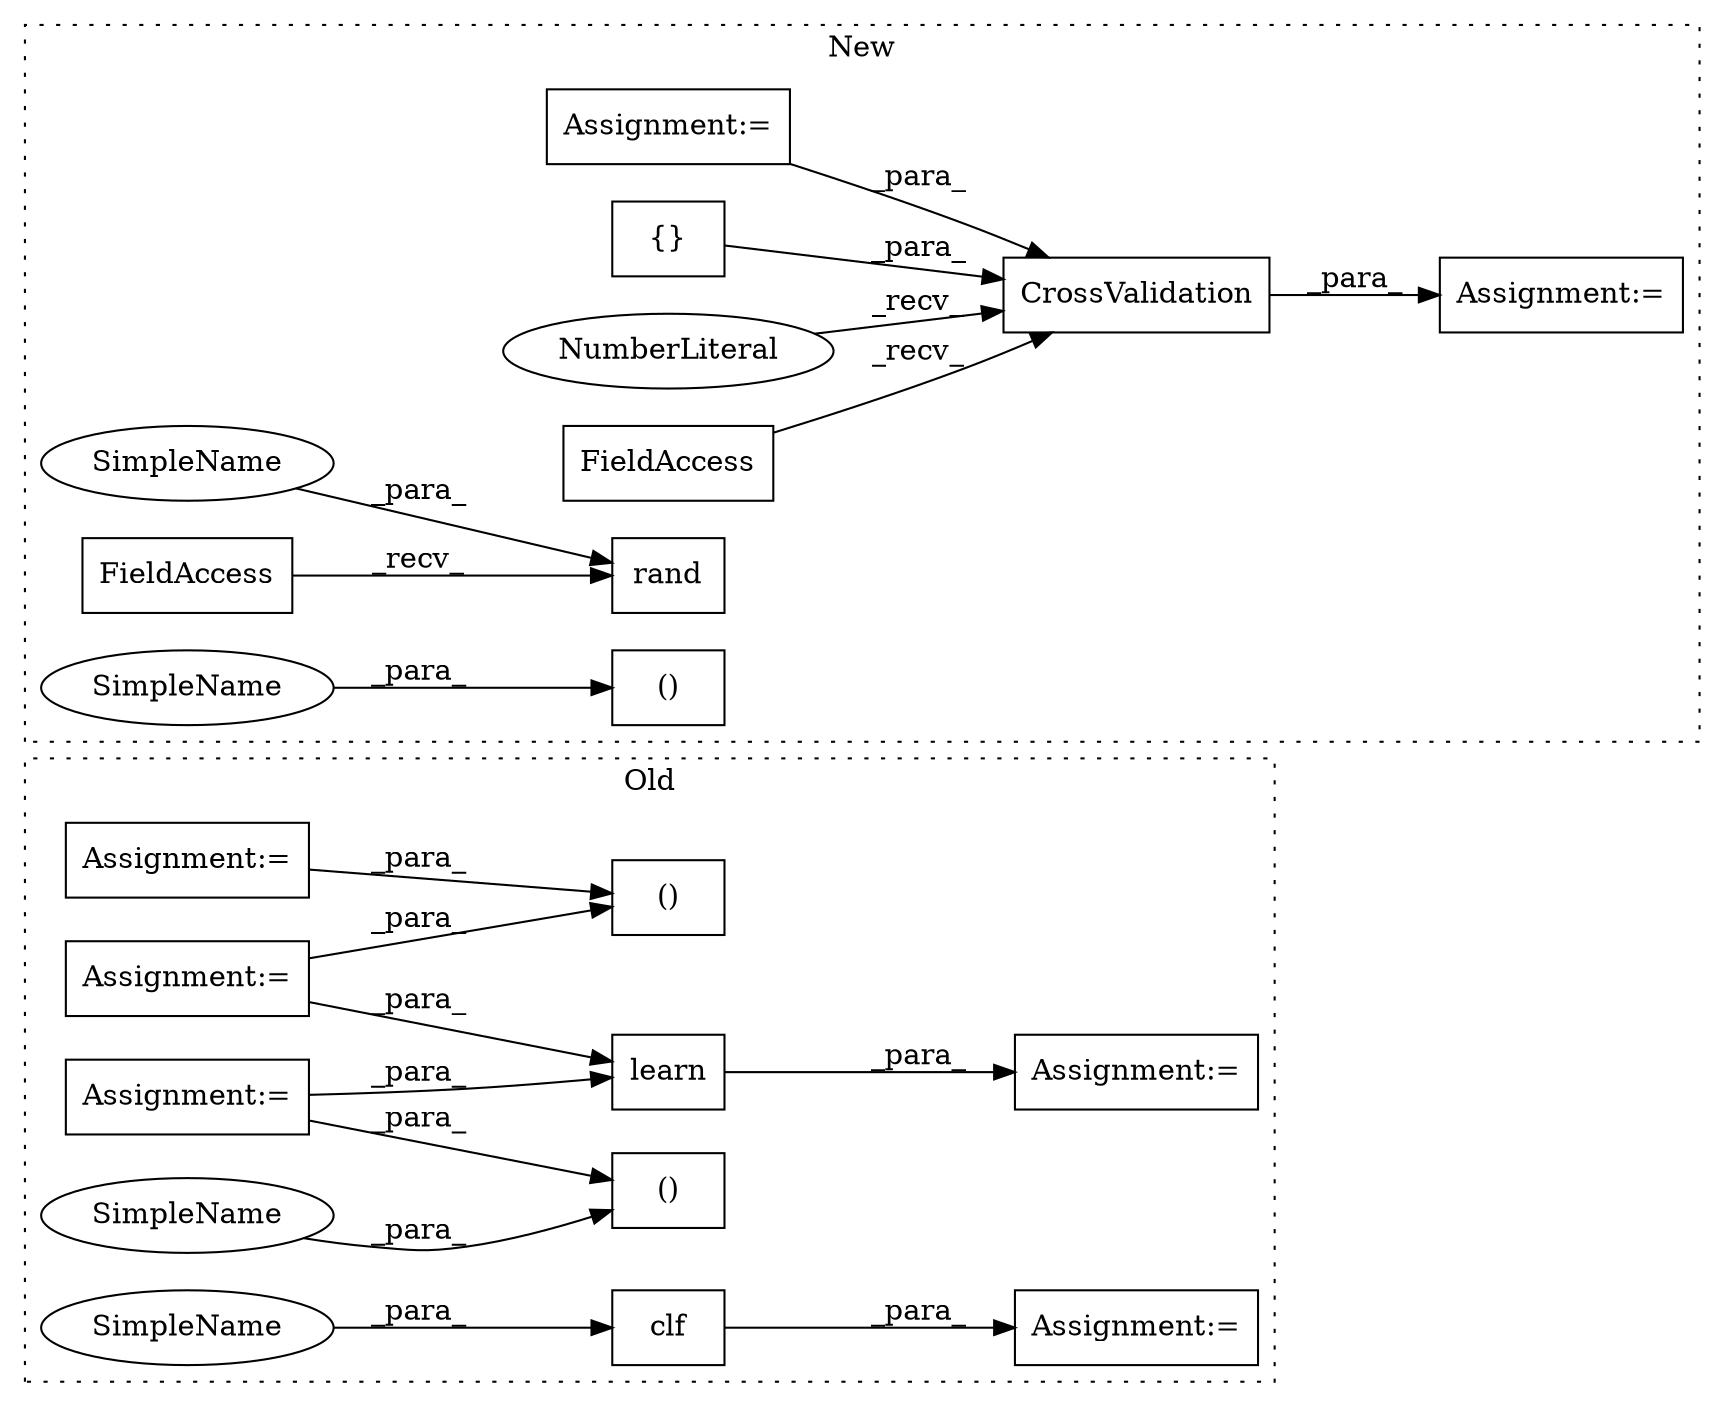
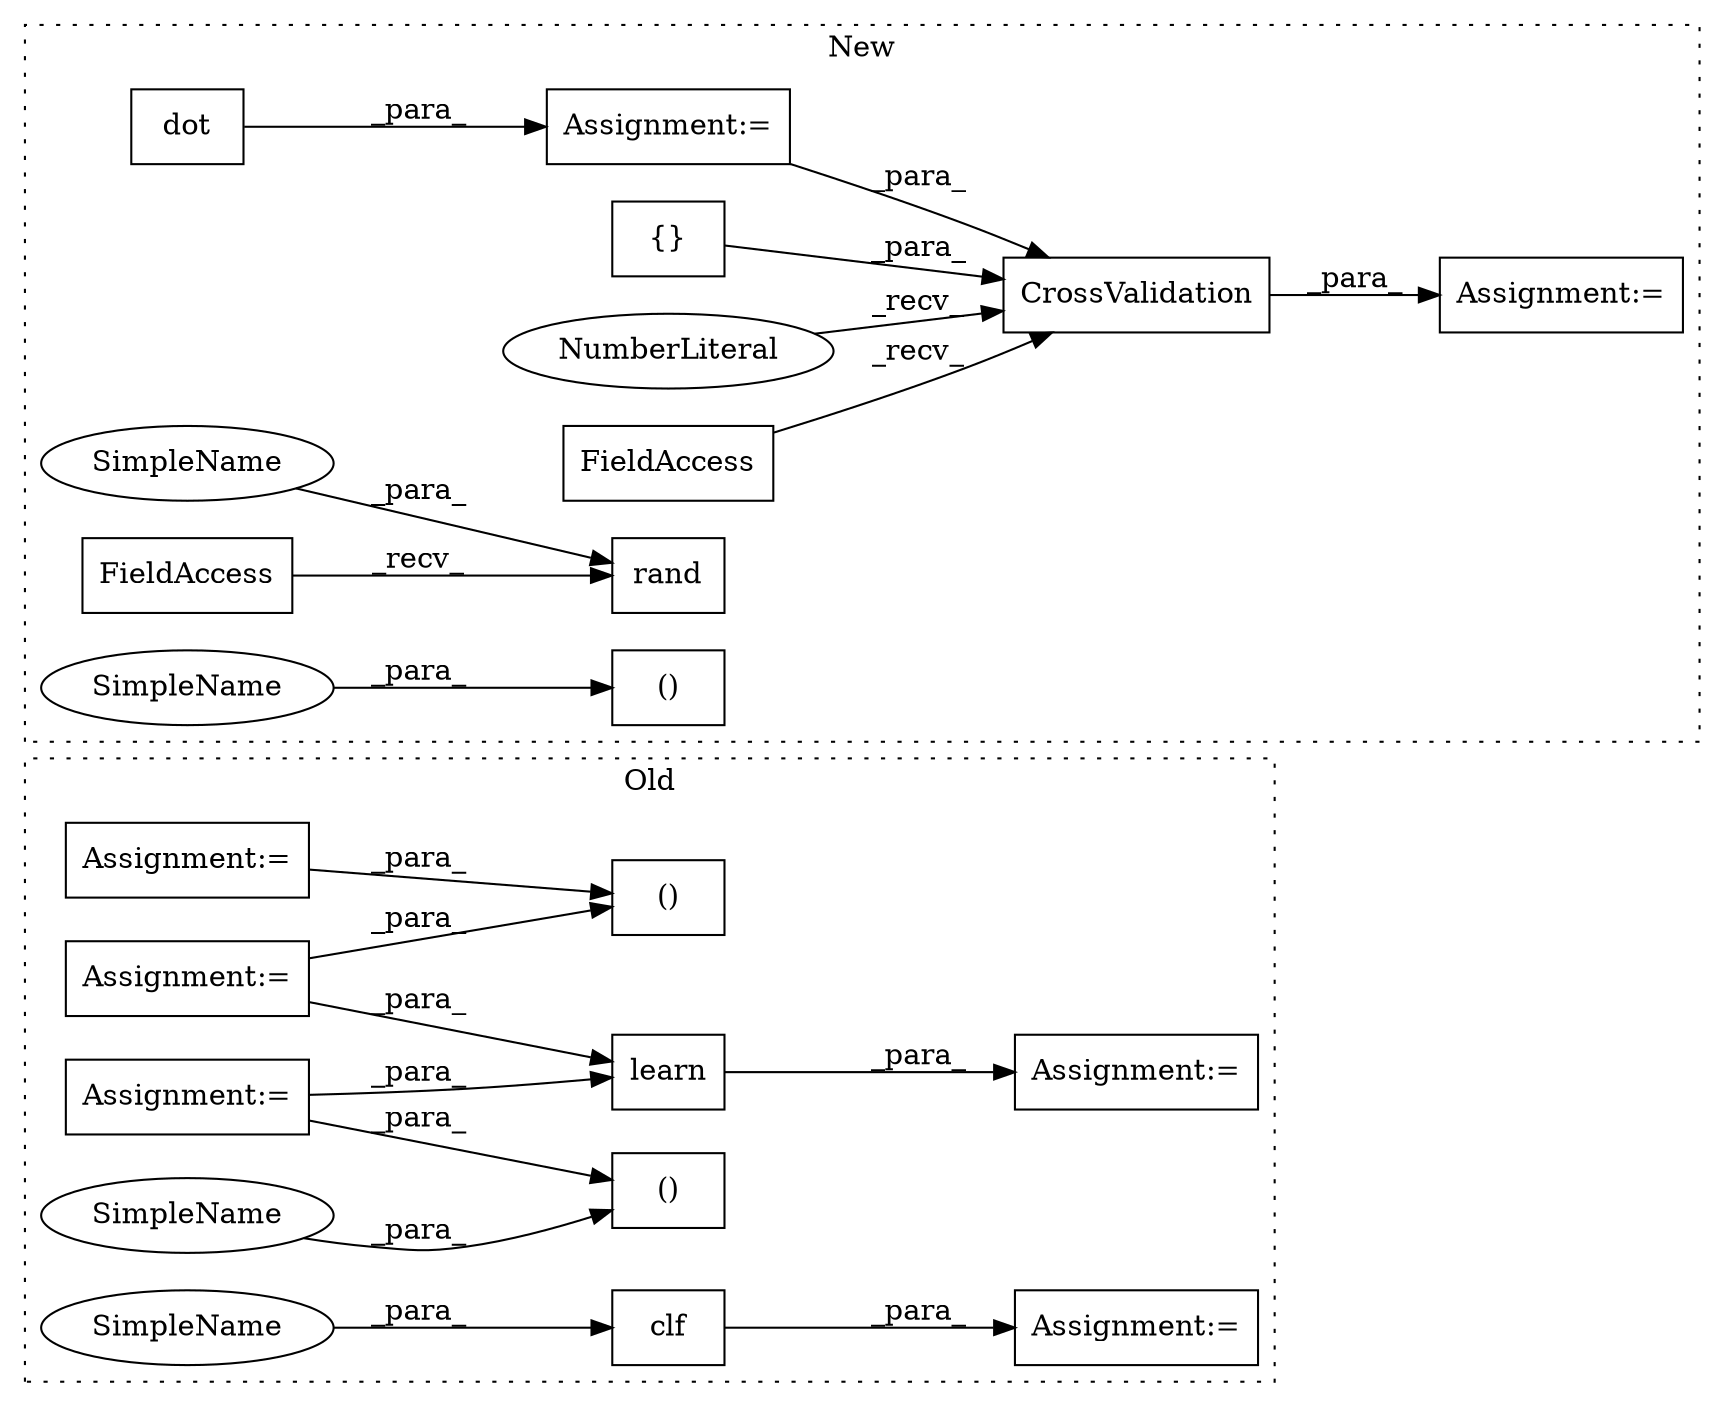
none -> (187, 127)
